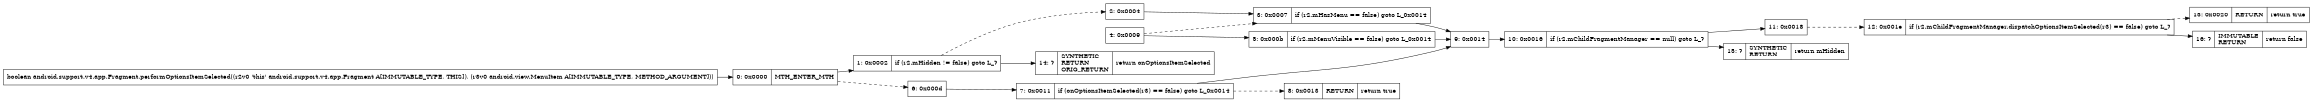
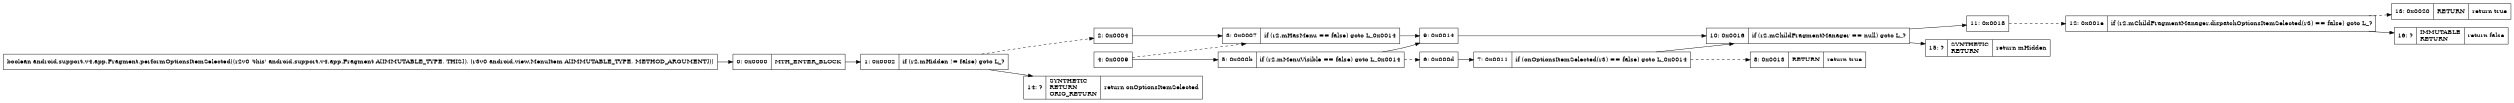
(1322, 70) -> (1693, 48)
(804, 77) -> (808, 62)
(871, 84) -> (1410, 60)
